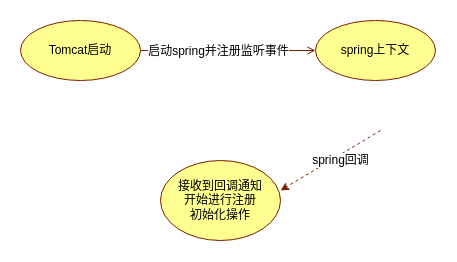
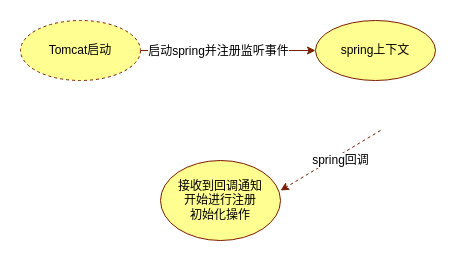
(81, 51) -> (81, 51)
(309, 51) -> (307, 51)
